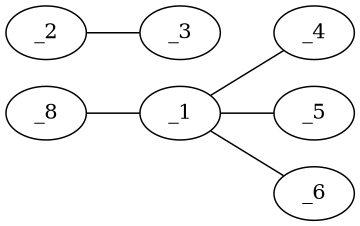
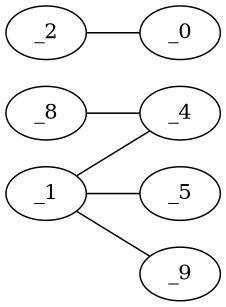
(180, 33) -> (180, 33)
(113, 113) -> (113, 113)
(314, 194) -> (180, 274)
